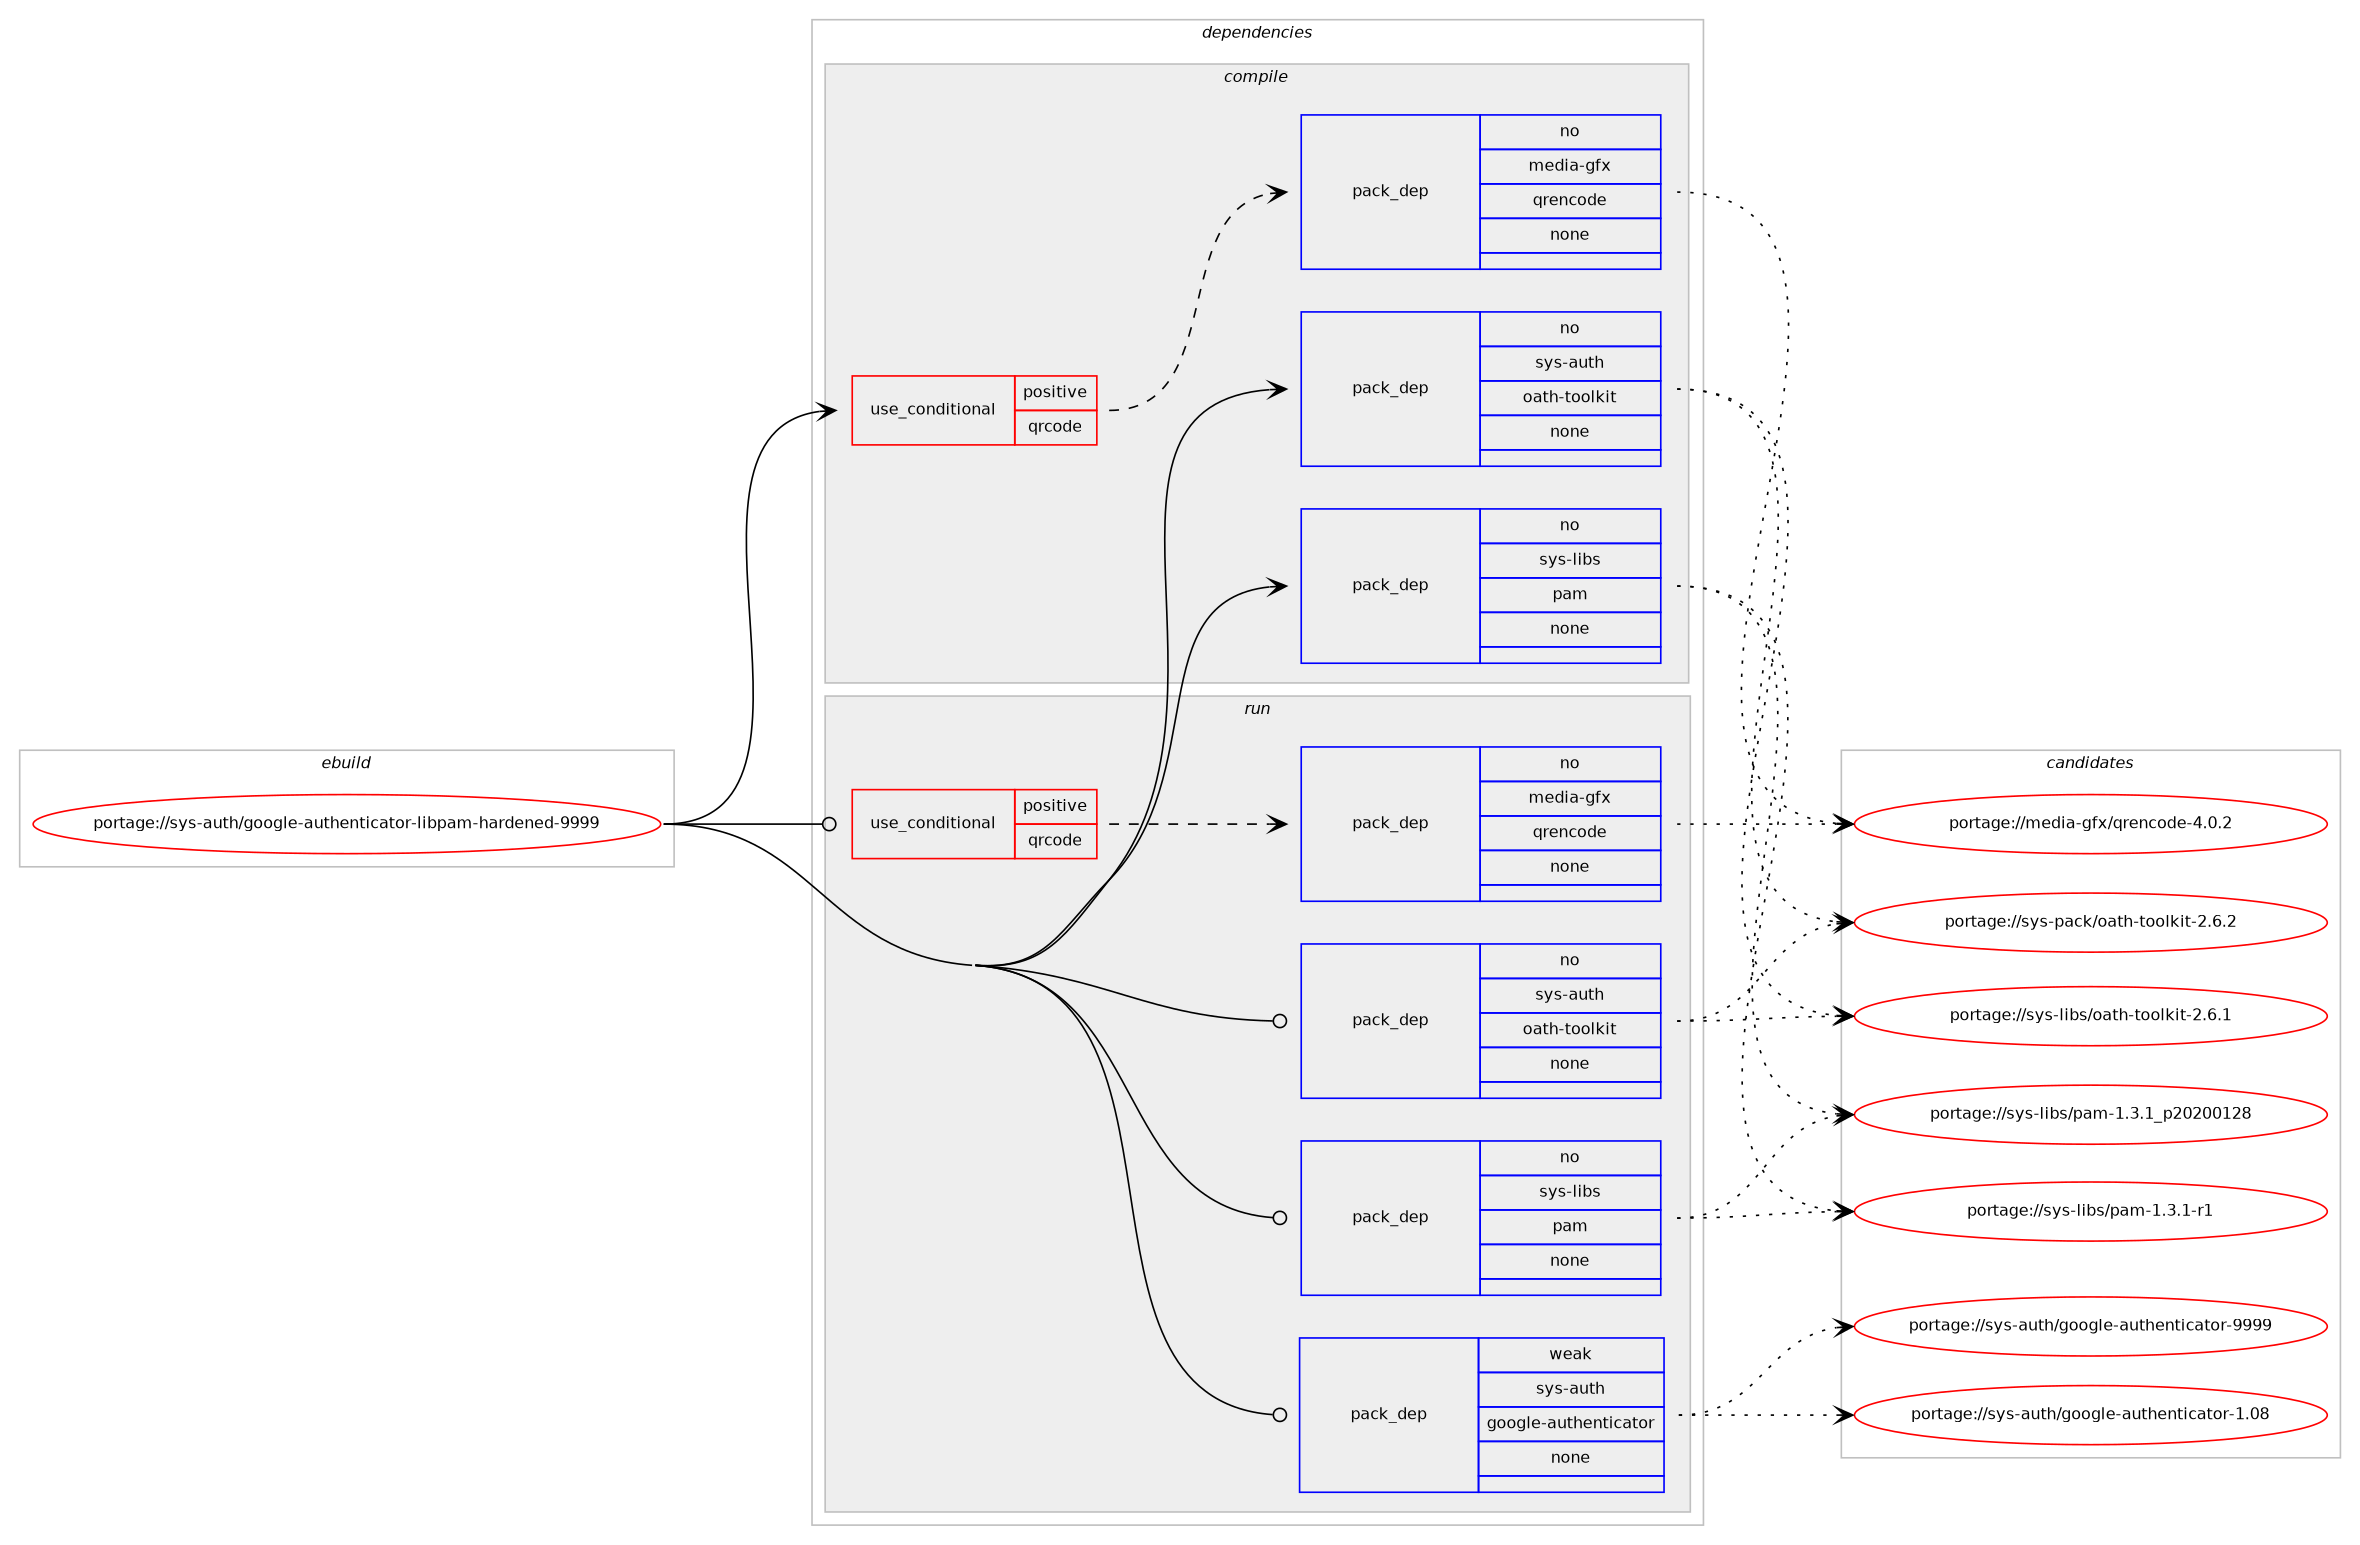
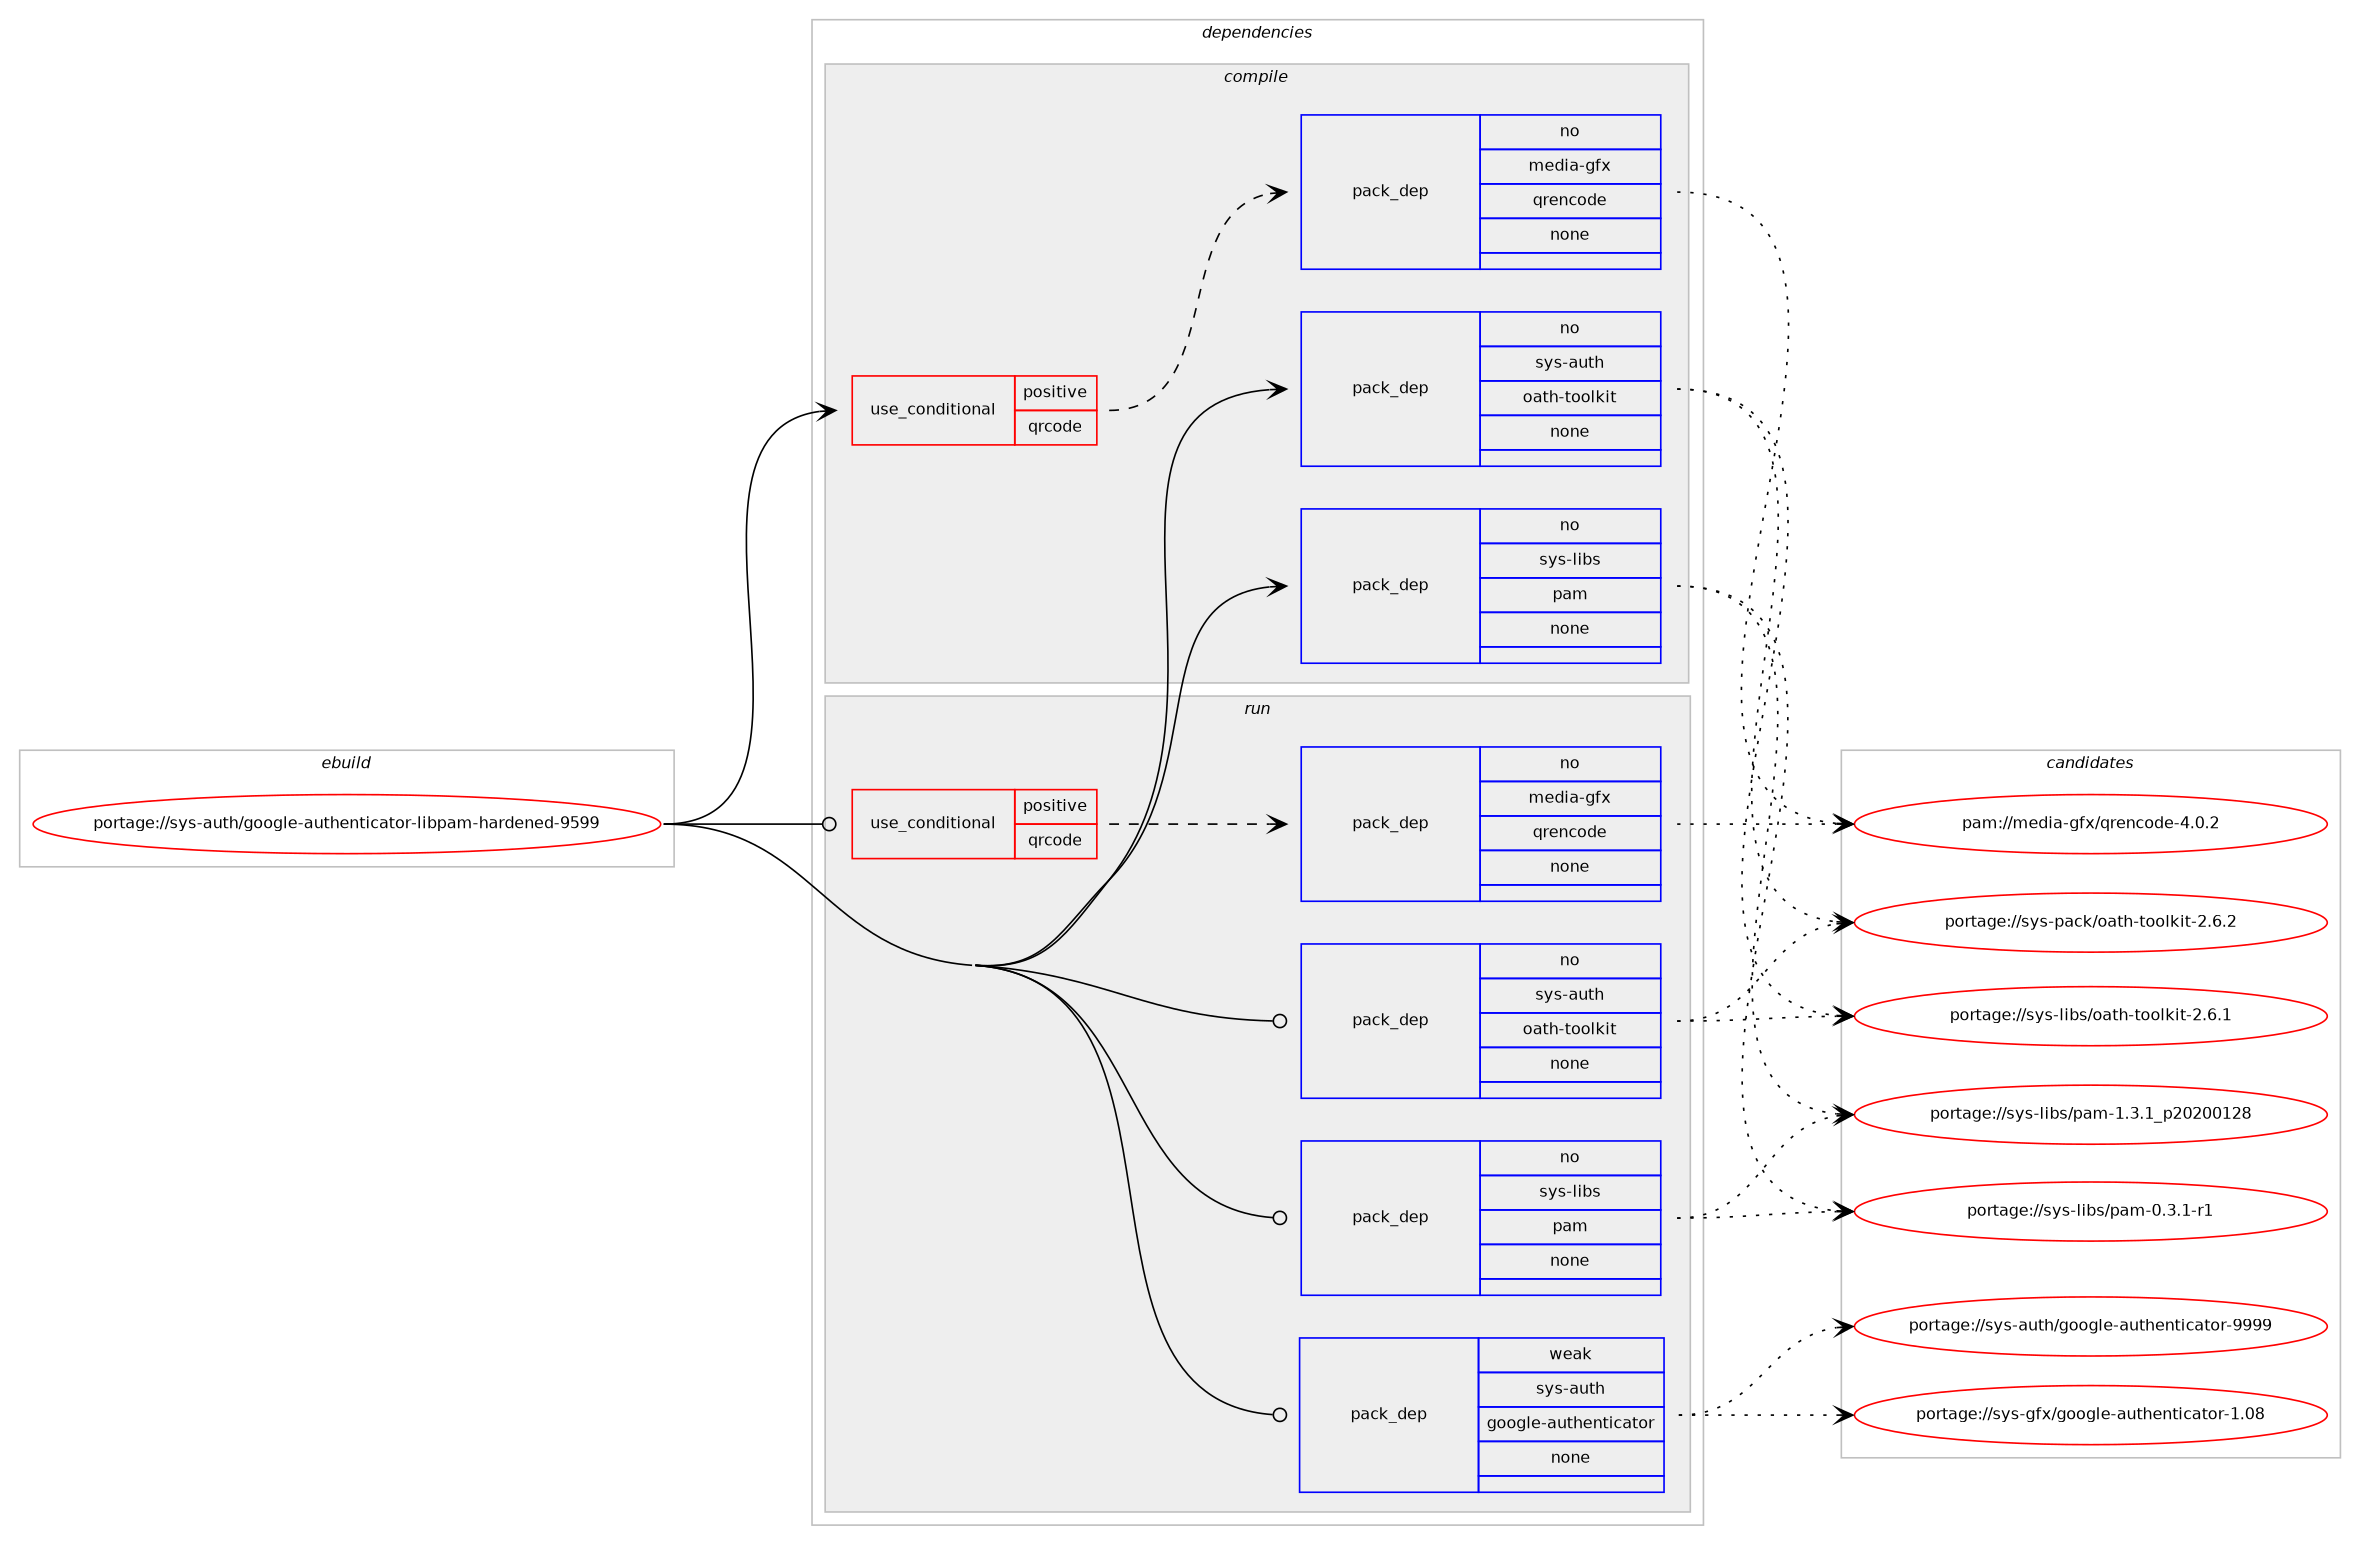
(347, 824) -> (347, 824)
(2091, 824) -> (2091, 824)
(2091, 1212) -> (2091, 1212)
(2091, 1415) -> (2091, 1415)
